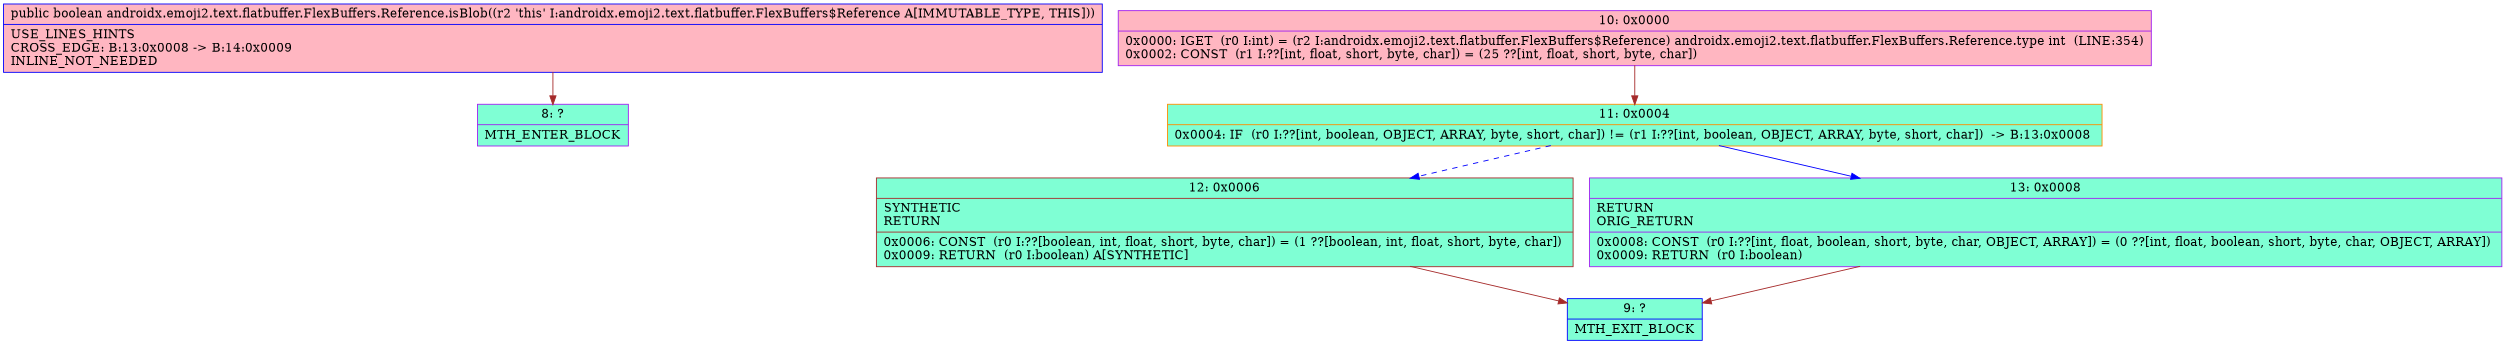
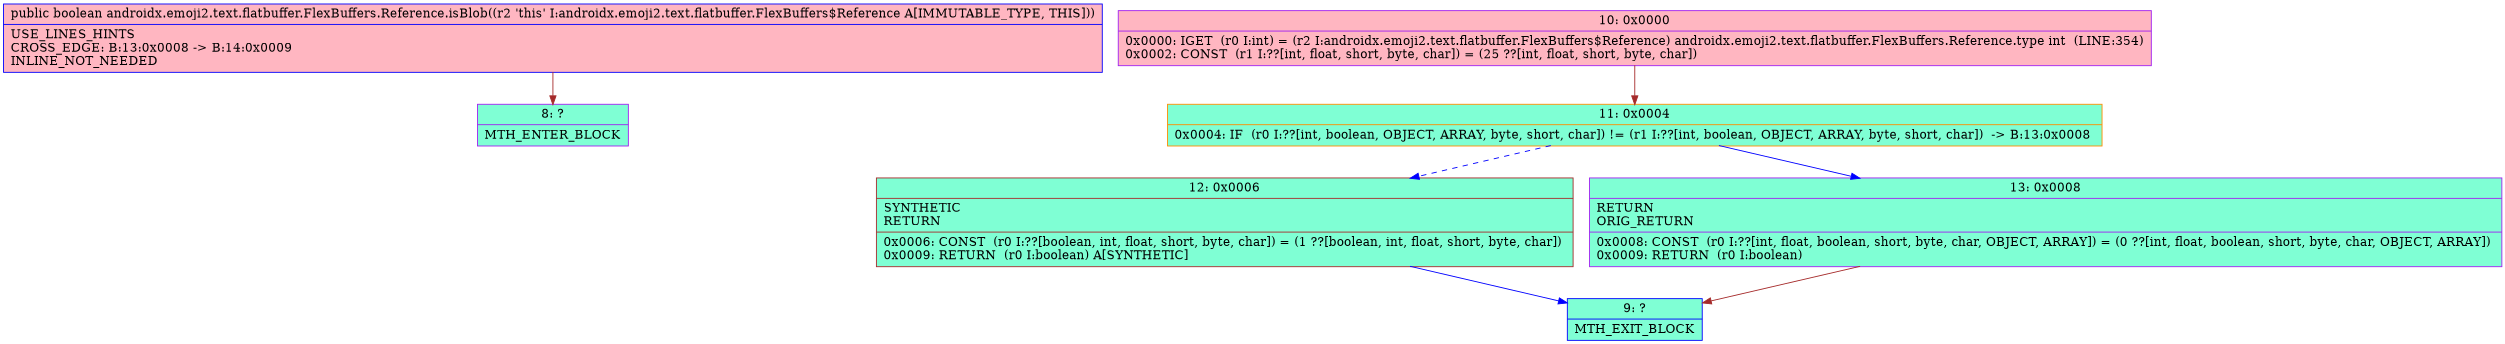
(1484, 284) -> (1484, 284)
